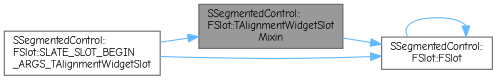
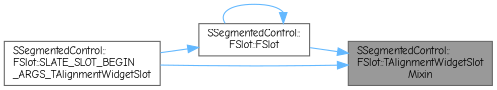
(357, 40) -> (324, 50)
